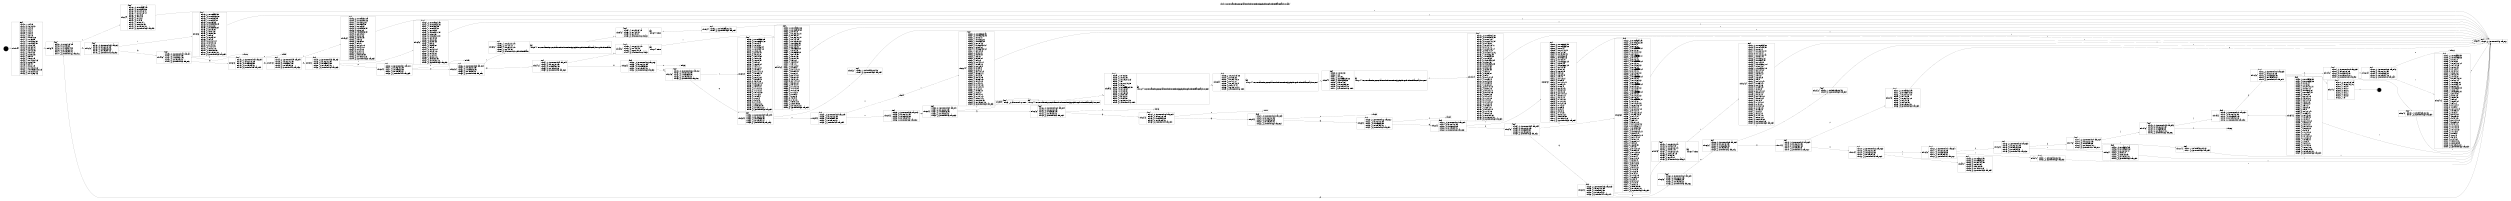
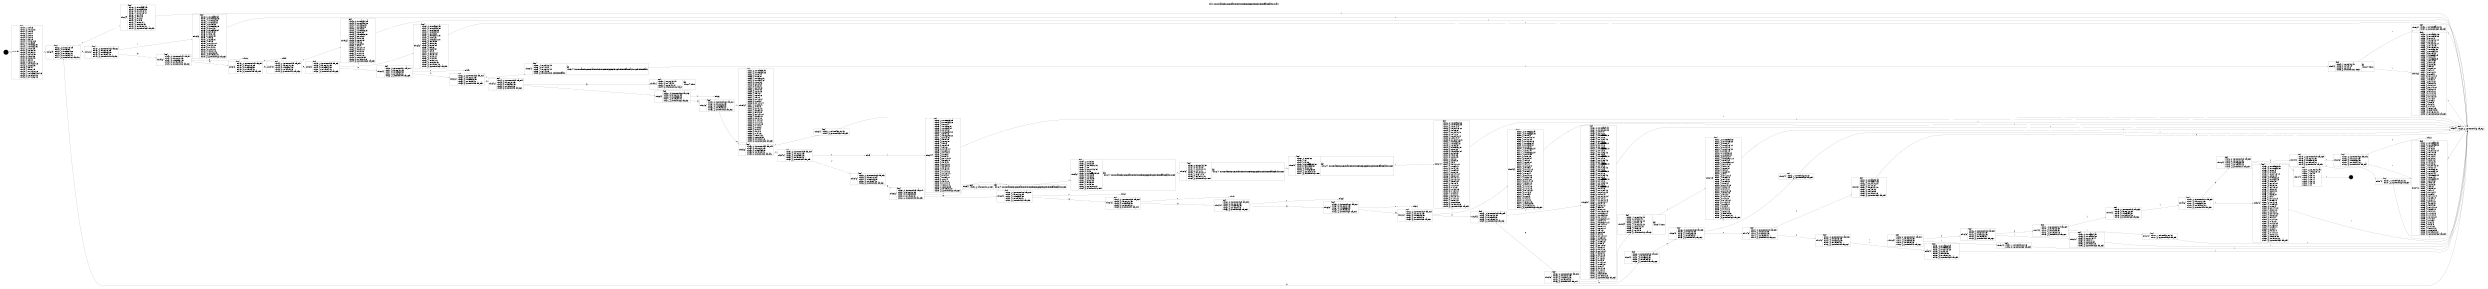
(718, 38) -> (2392, 71)
(2230, 129) -> none
